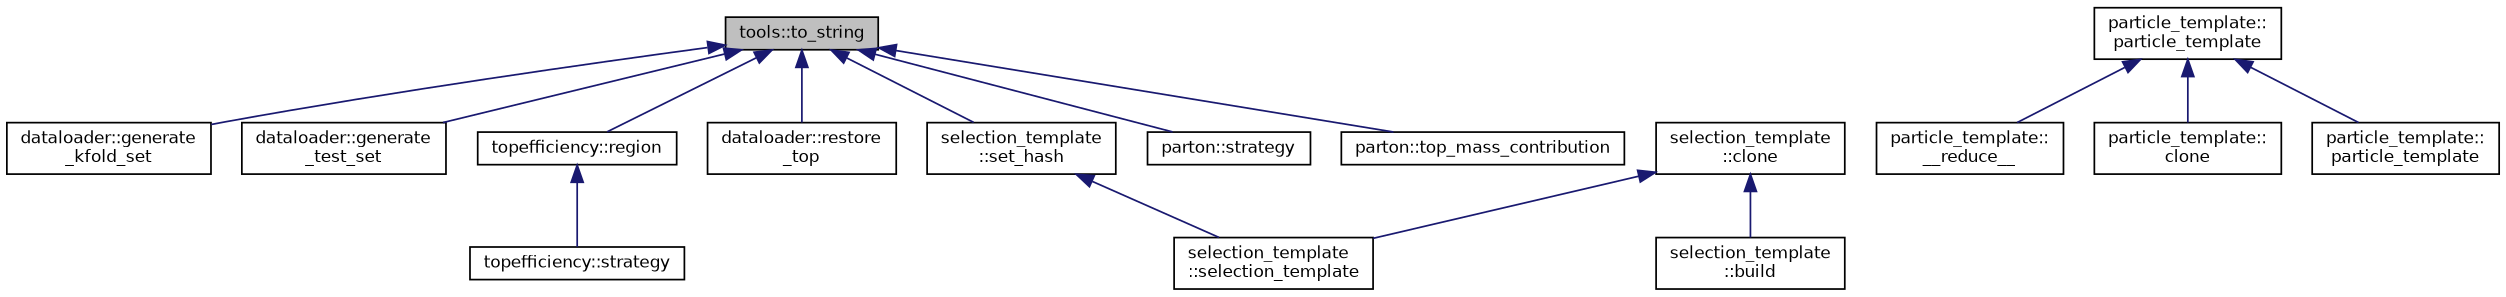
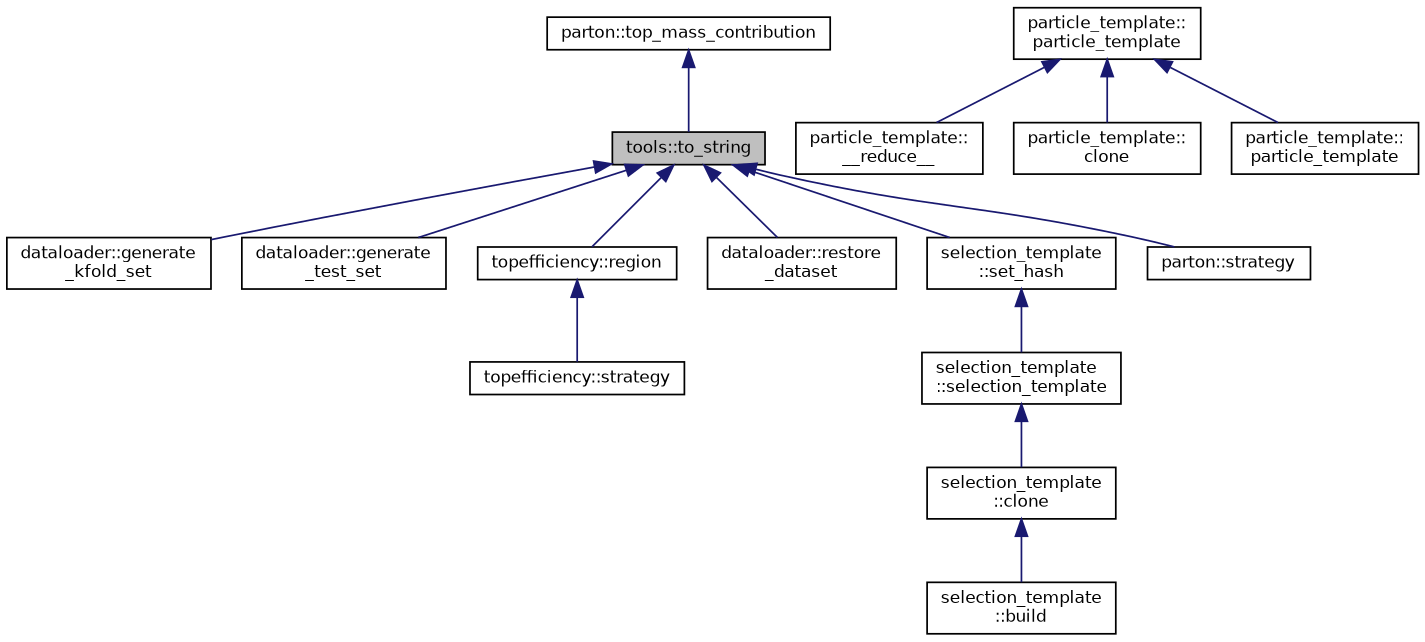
(1145, 91) -> (689, 100)
(802, 148) -> (802, 263)
(1506, 207) -> (1021, 445)
